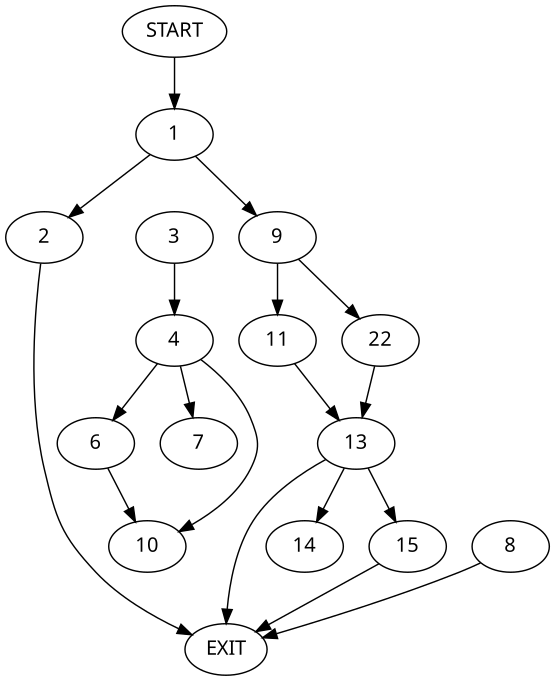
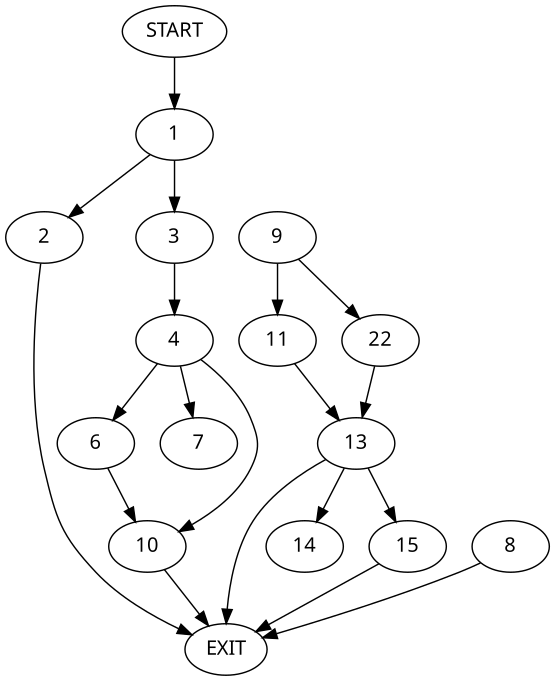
(221, 181) -> (175, 179)
none -> (182, 592)
